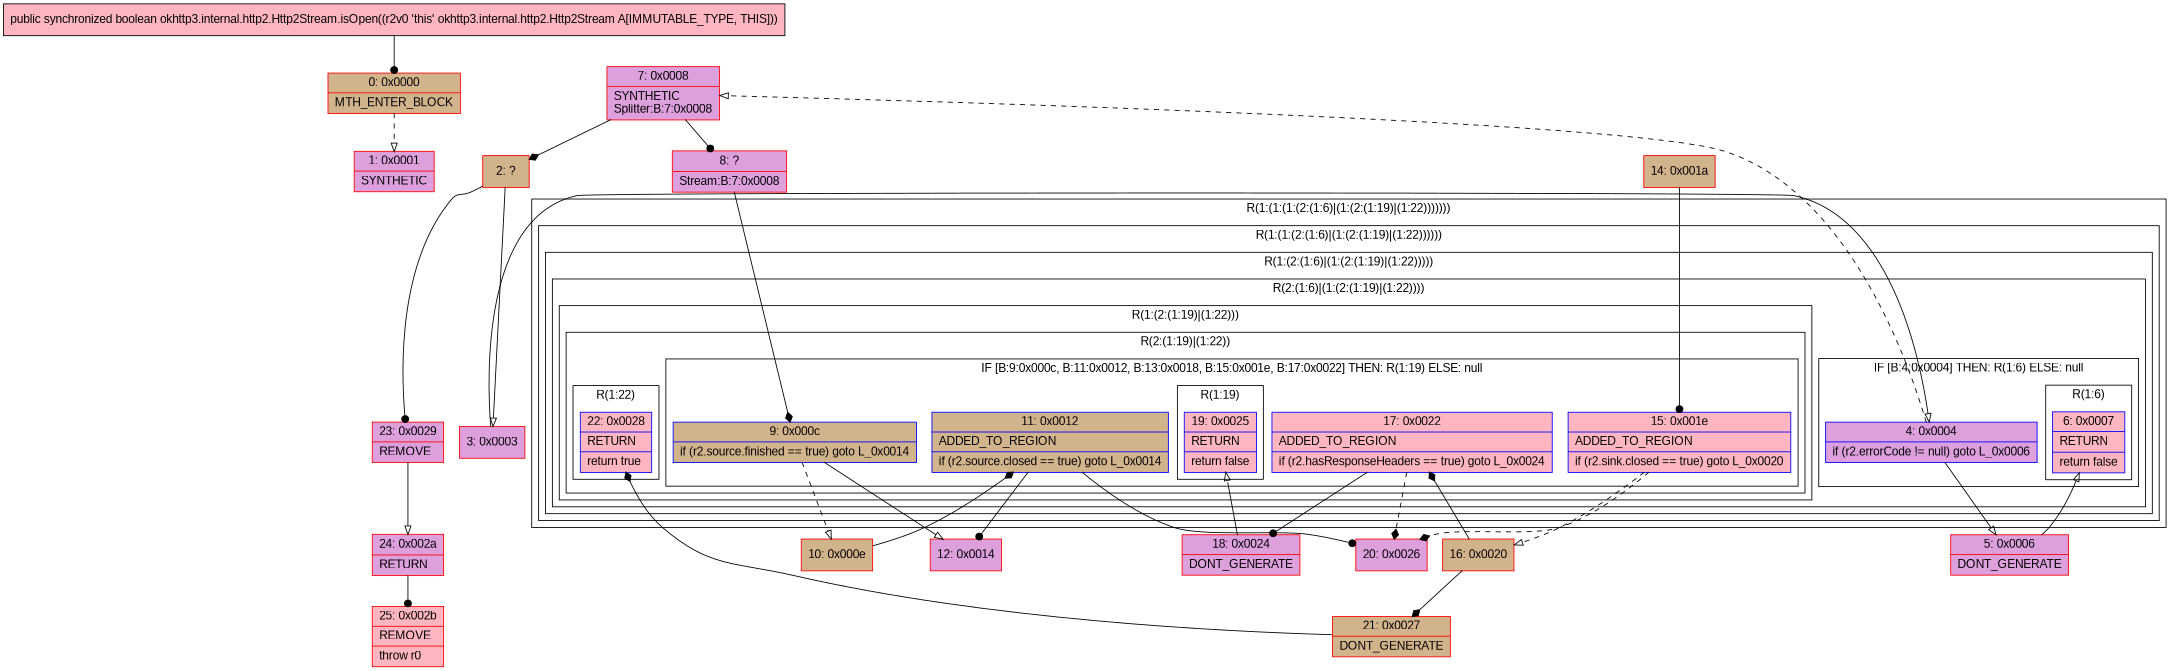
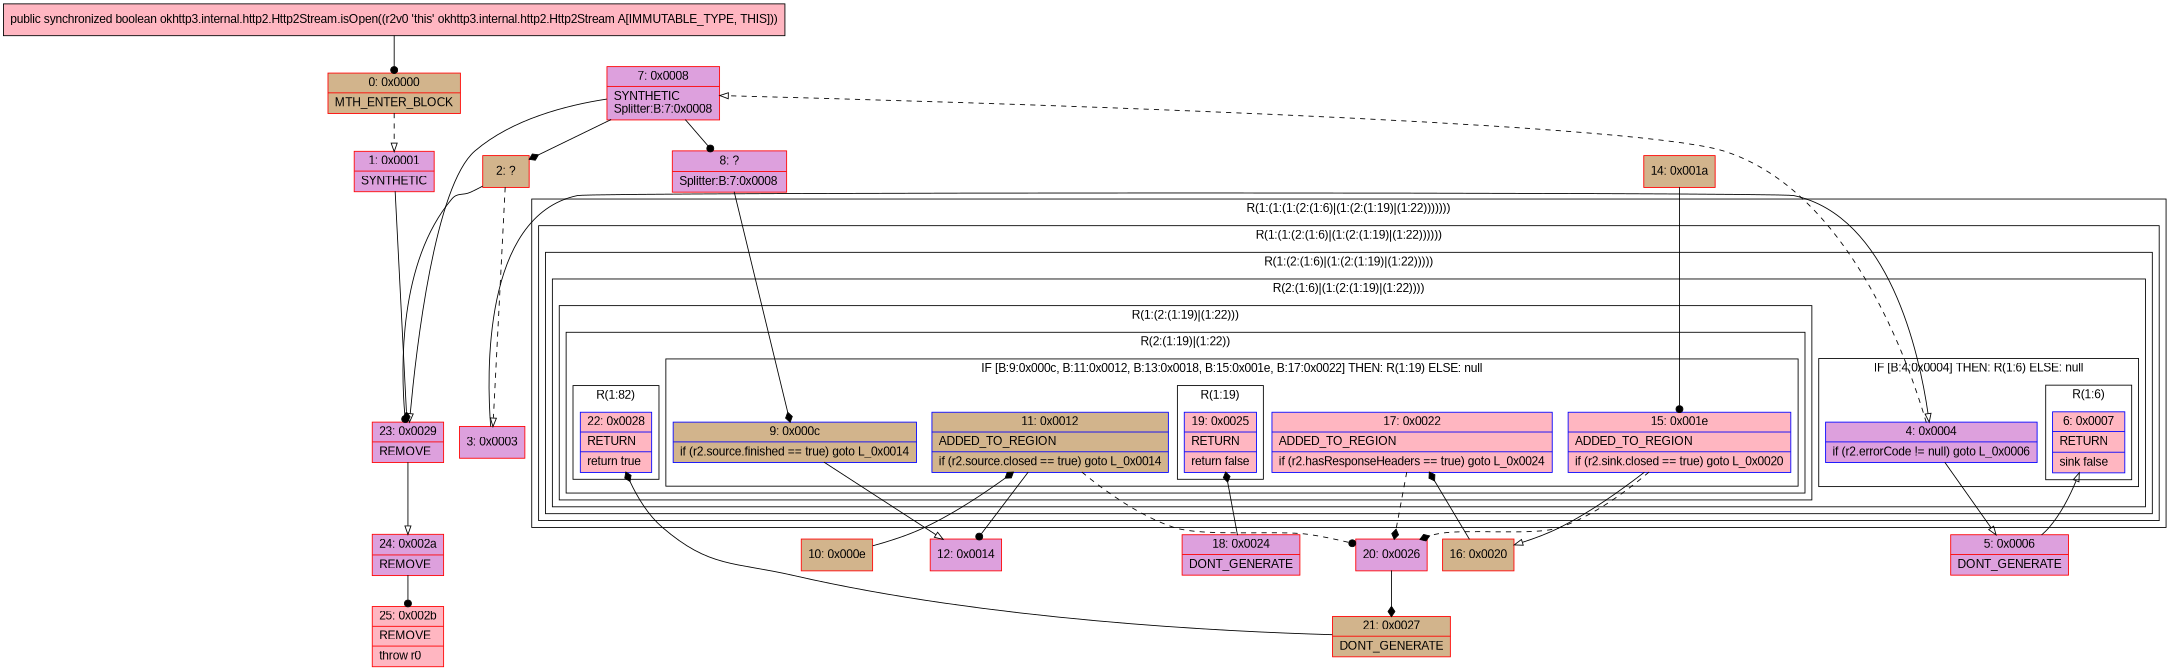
(729, 181) -> (729, 181)
none -> (453, 189)
none -> (401, 301)
(498, 331) -> (498, 331)
(616, 395) -> (616, 395)
(2089, 462) -> (2084, 462)
(809, 479) -> none
(1322, 502) -> none
(1233, 509) -> (1233, 509)
(1586, 513) -> (1586, 513)
(1222, 533) -> (1222, 533)
(404, 565) -> (405, 565)
(1441, 590) -> (1391, 588)
